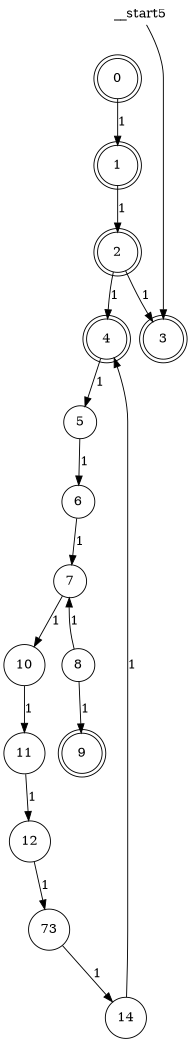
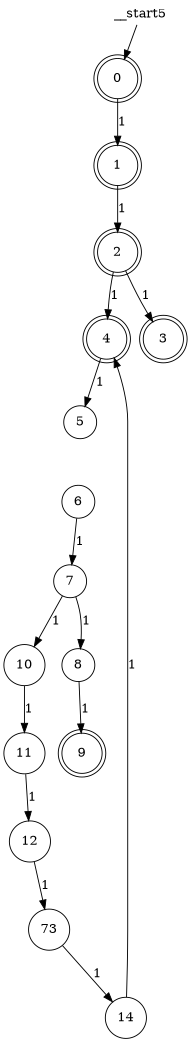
(163, 166) -> (132, 38)
(79, 457) -> none
(70, 628) -> (81, 618)
